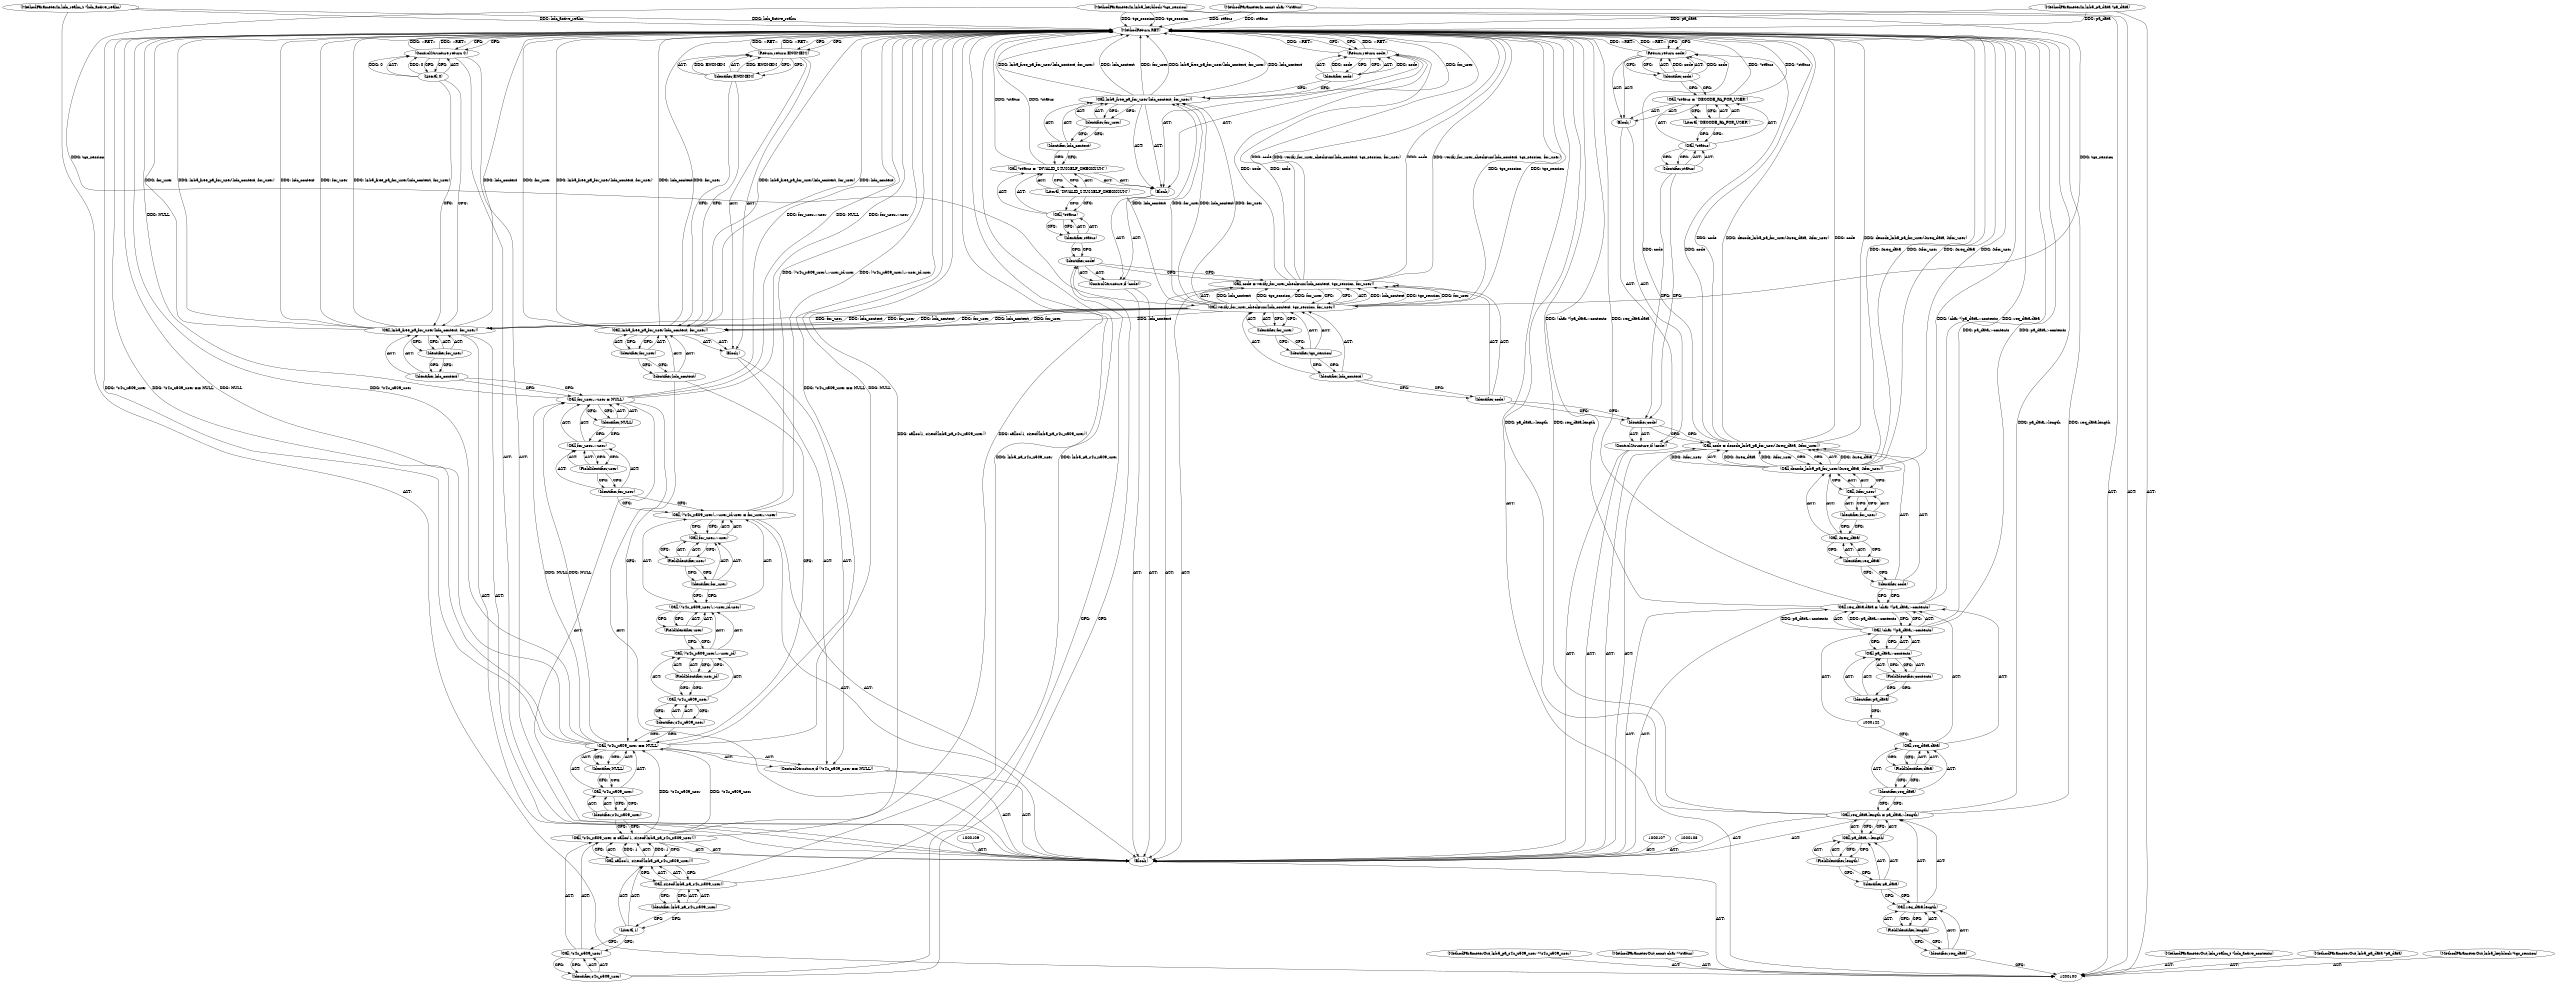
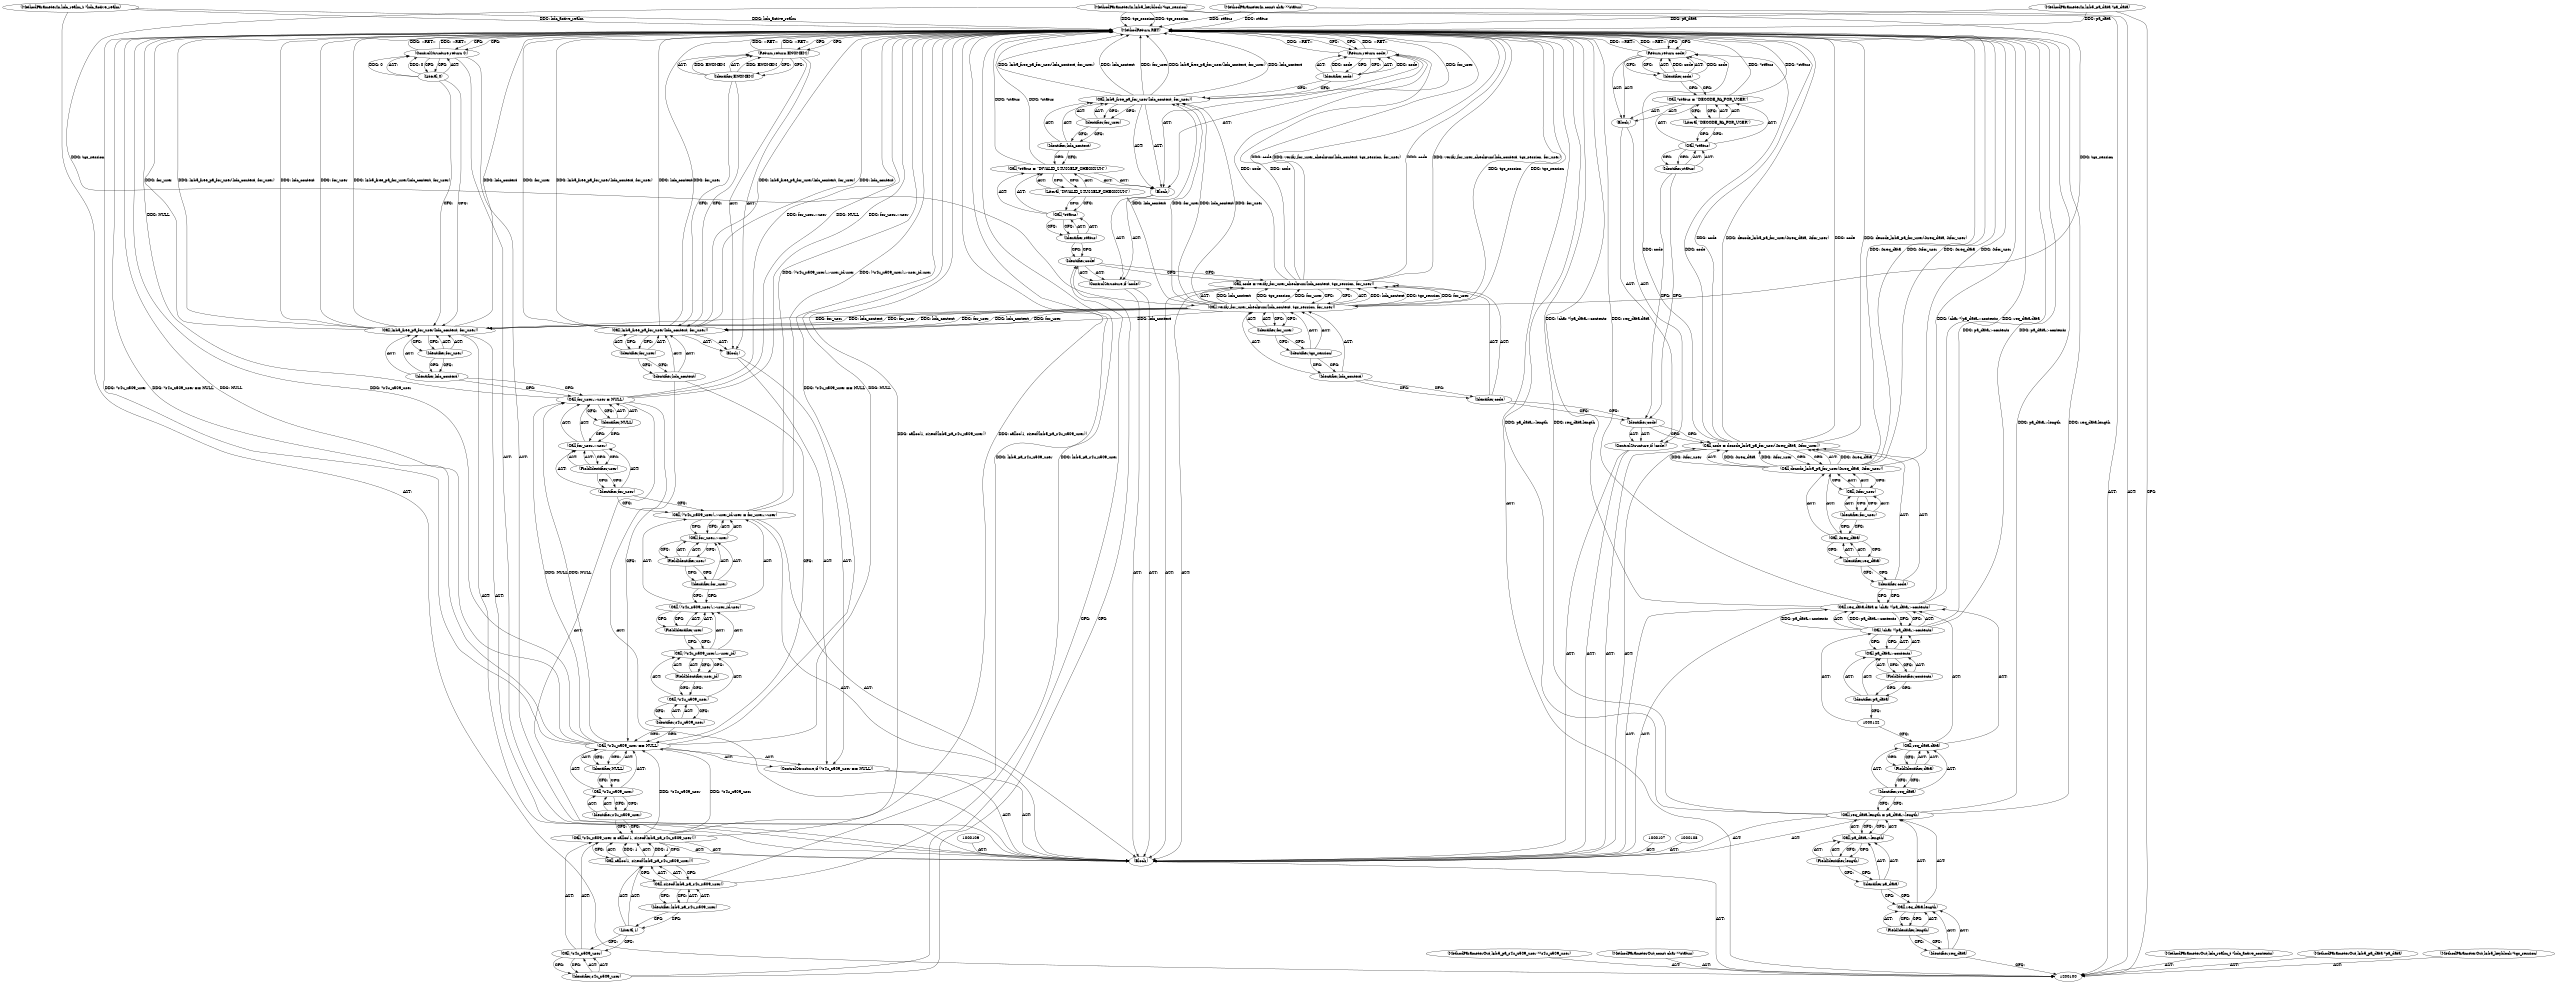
(2152, 492) -> (2152, 492)
